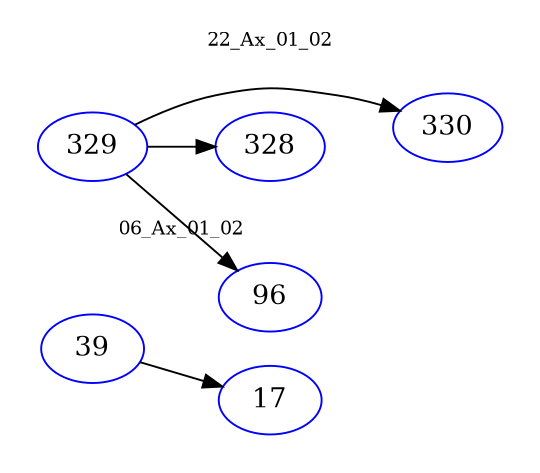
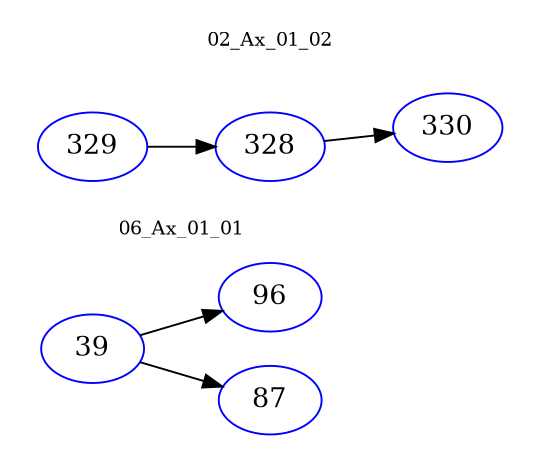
(270, 41) -> (270, 41)
(256, 89) -> (349, 138)
(184, 224) -> (172, 326)
(181, 230) -> (181, 230)
(270, 400) -> (270, 400)
